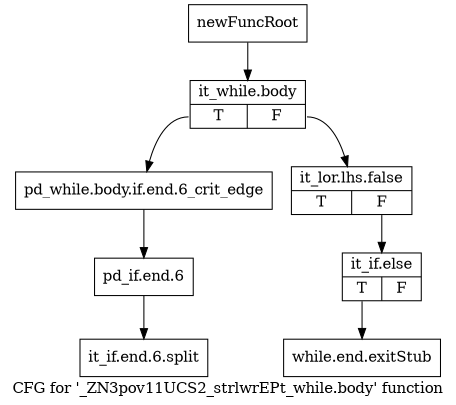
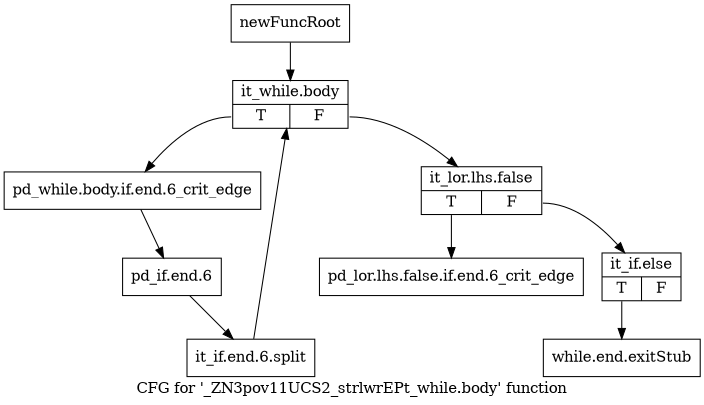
none -> (269, 239)
none -> (451, 277)
